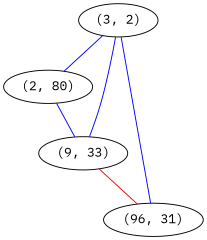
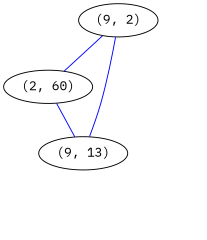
(118, 20) -> (118, 20)
(48, 87) -> (48, 87)
(83, 153) -> (83, 153)
(153, 220) -> none
